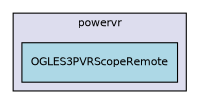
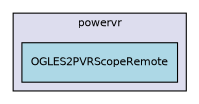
(100, 62) -> (100, 62)
